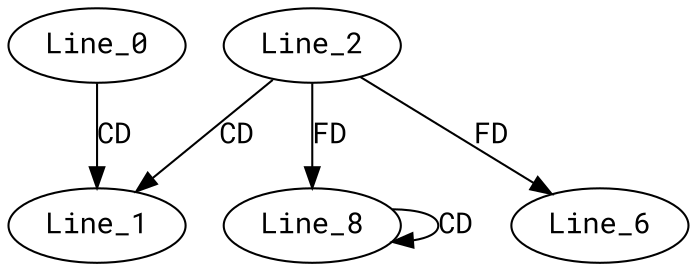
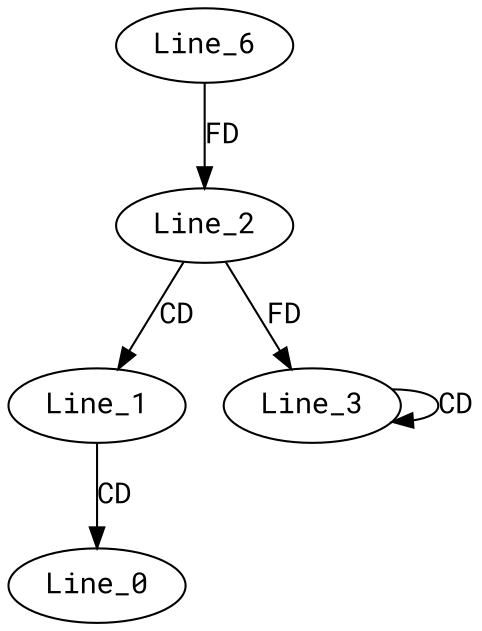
(97, 125) -> (97, 485)
(447, 130) -> (205, 125)
(312, 226) -> (312, 406)
